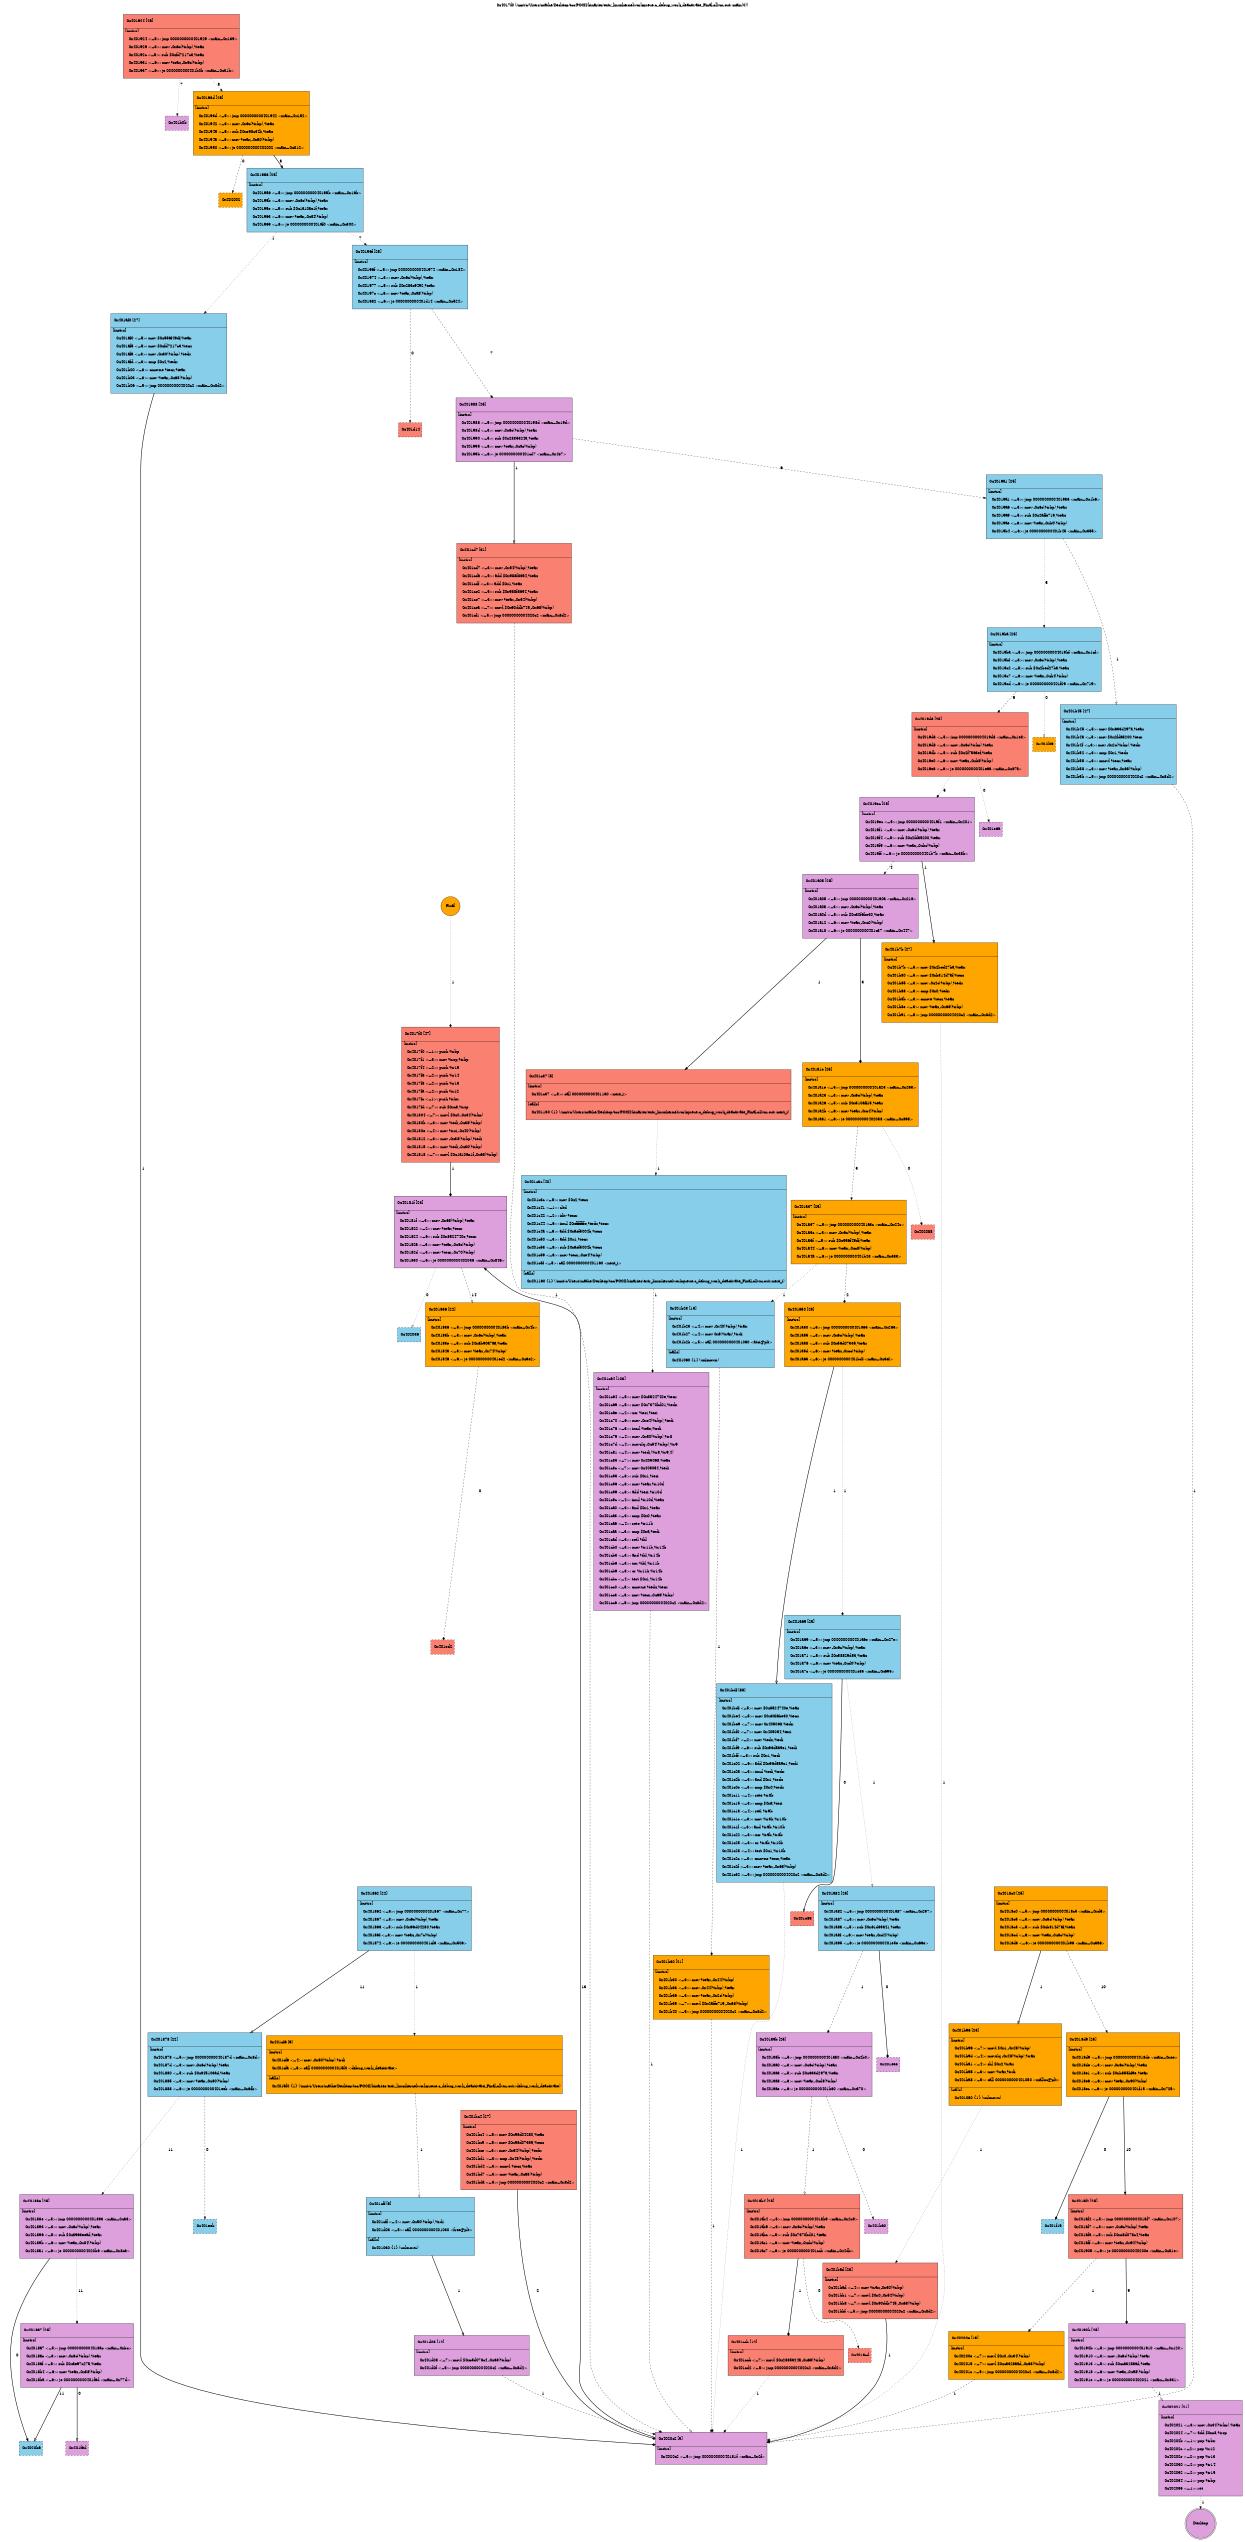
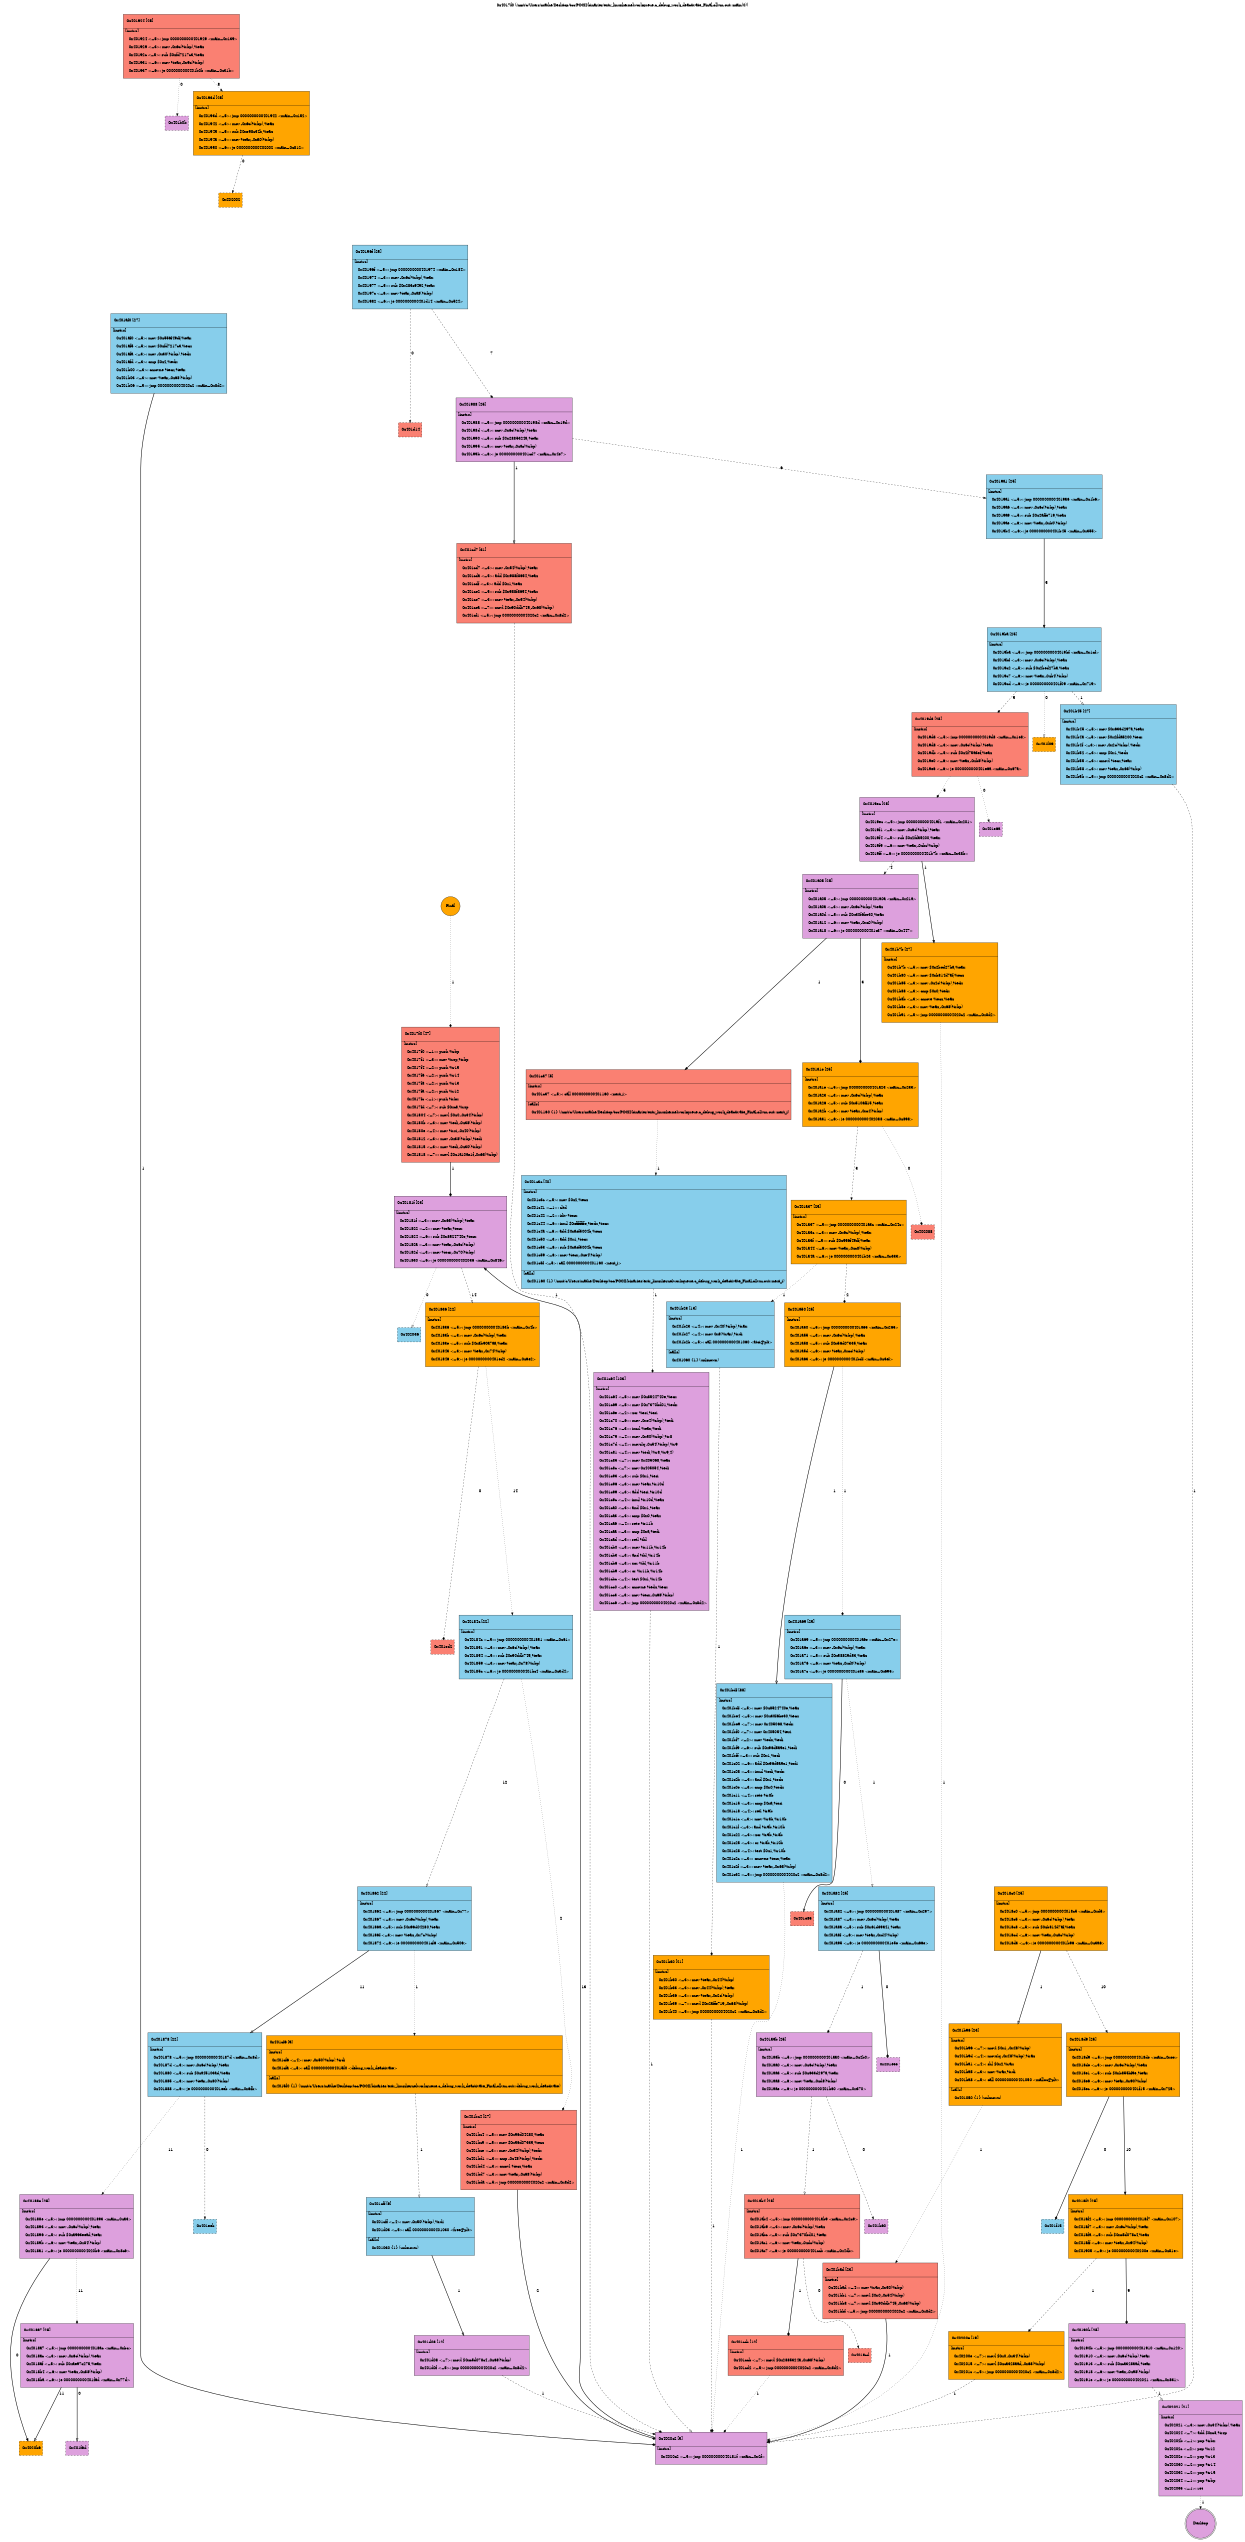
(181, 85) -> (181, 85)
(305, 200) -> none
(1044, 582) -> (1044, 582)
(1100, 617) -> (1077, 697)
none -> (516, 1647)
(1126, 2226) -> (1126, 2226)
(31, 2448) -> (31, 2448)
